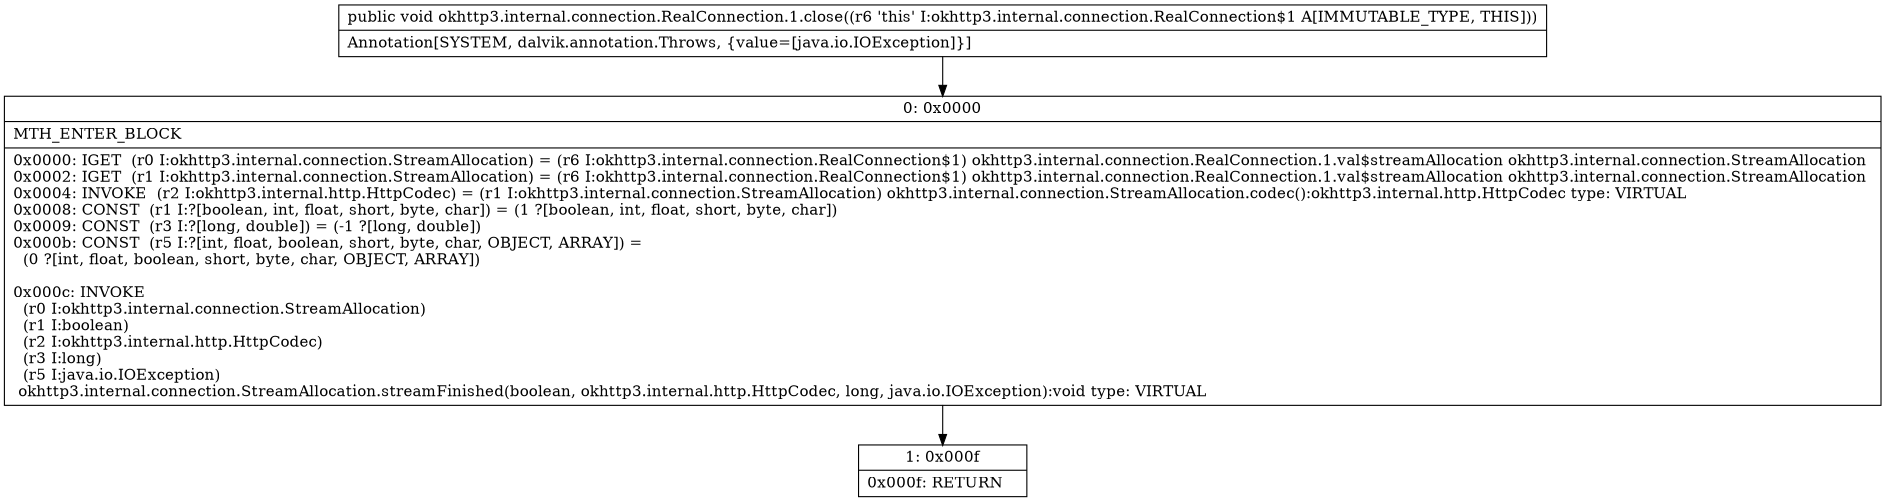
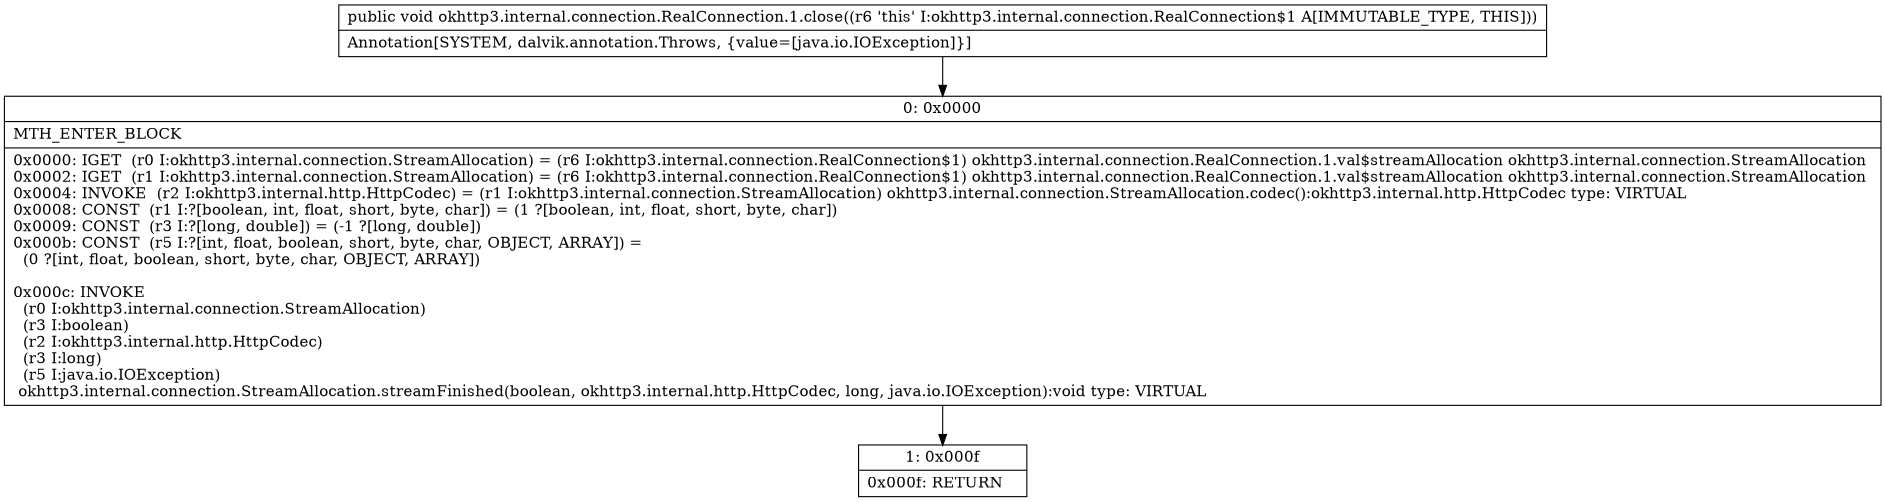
(72, 326) -> (72, 326)
